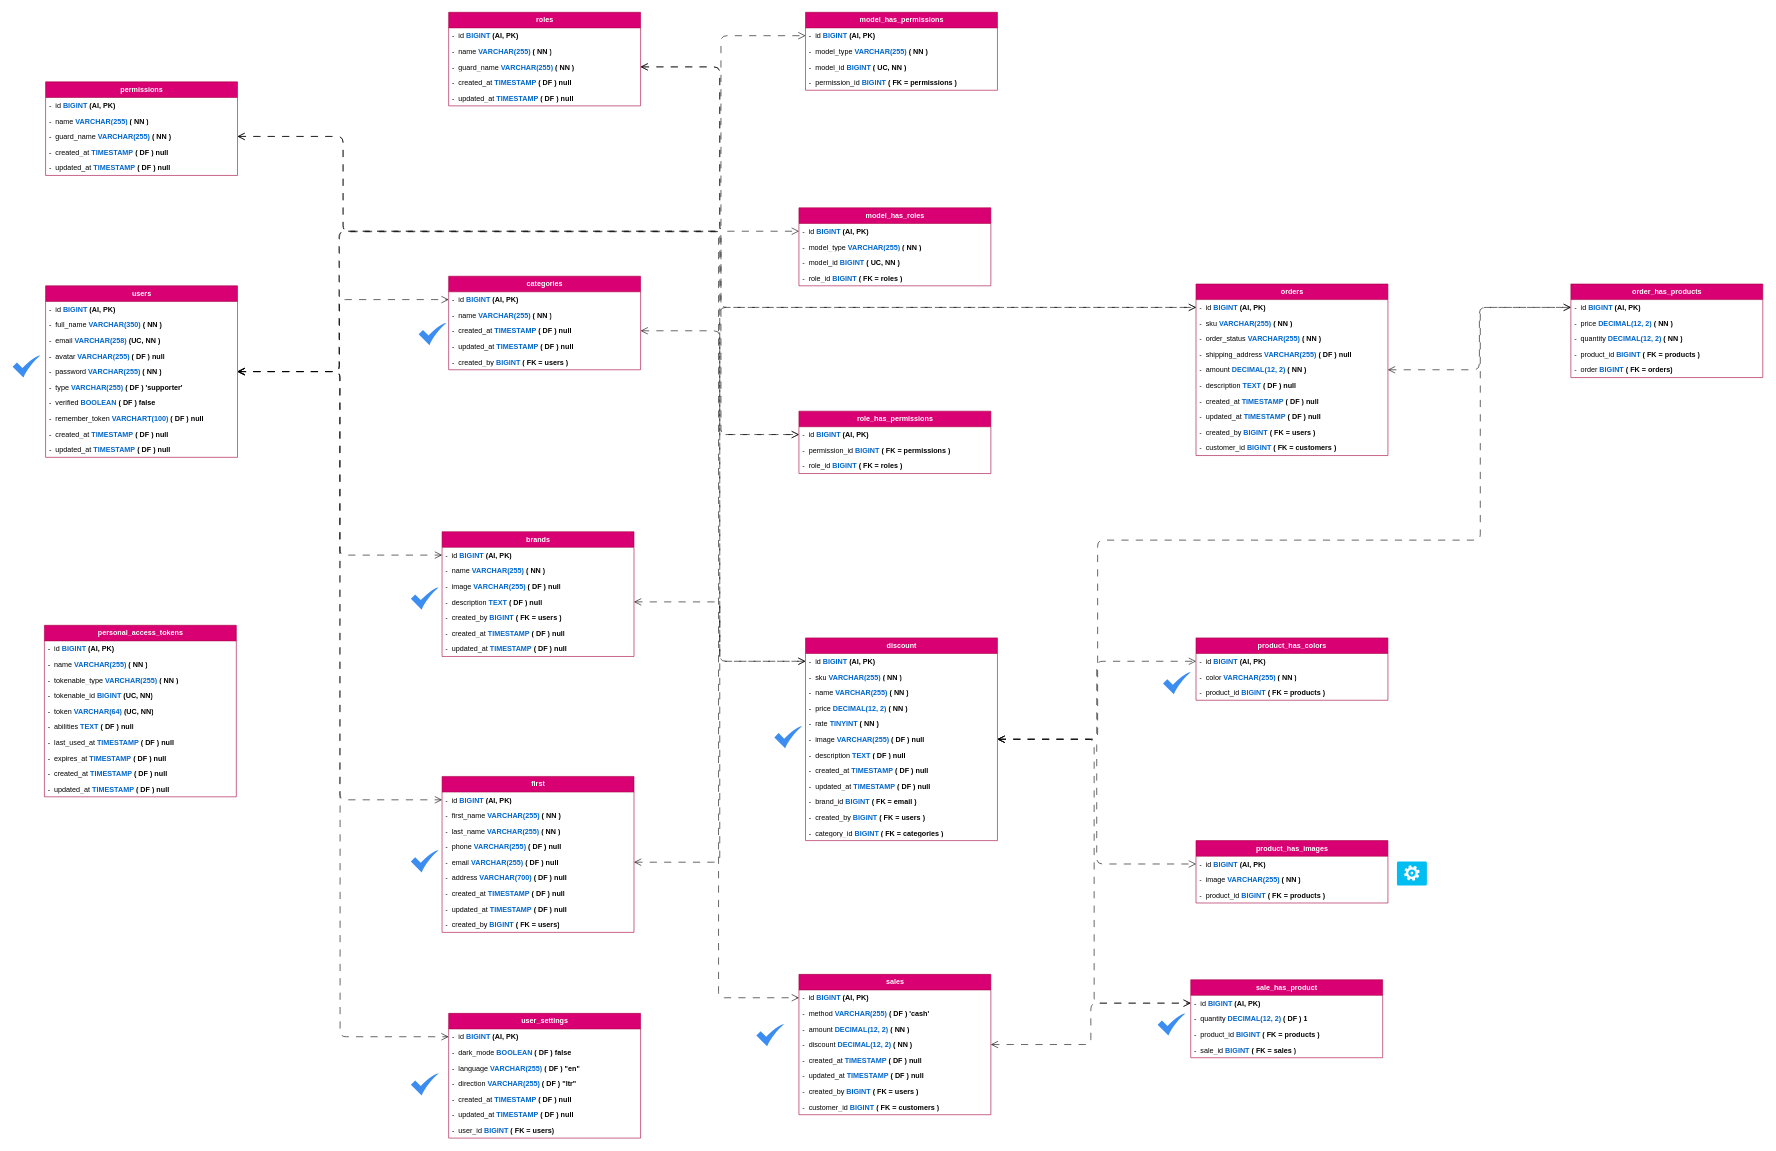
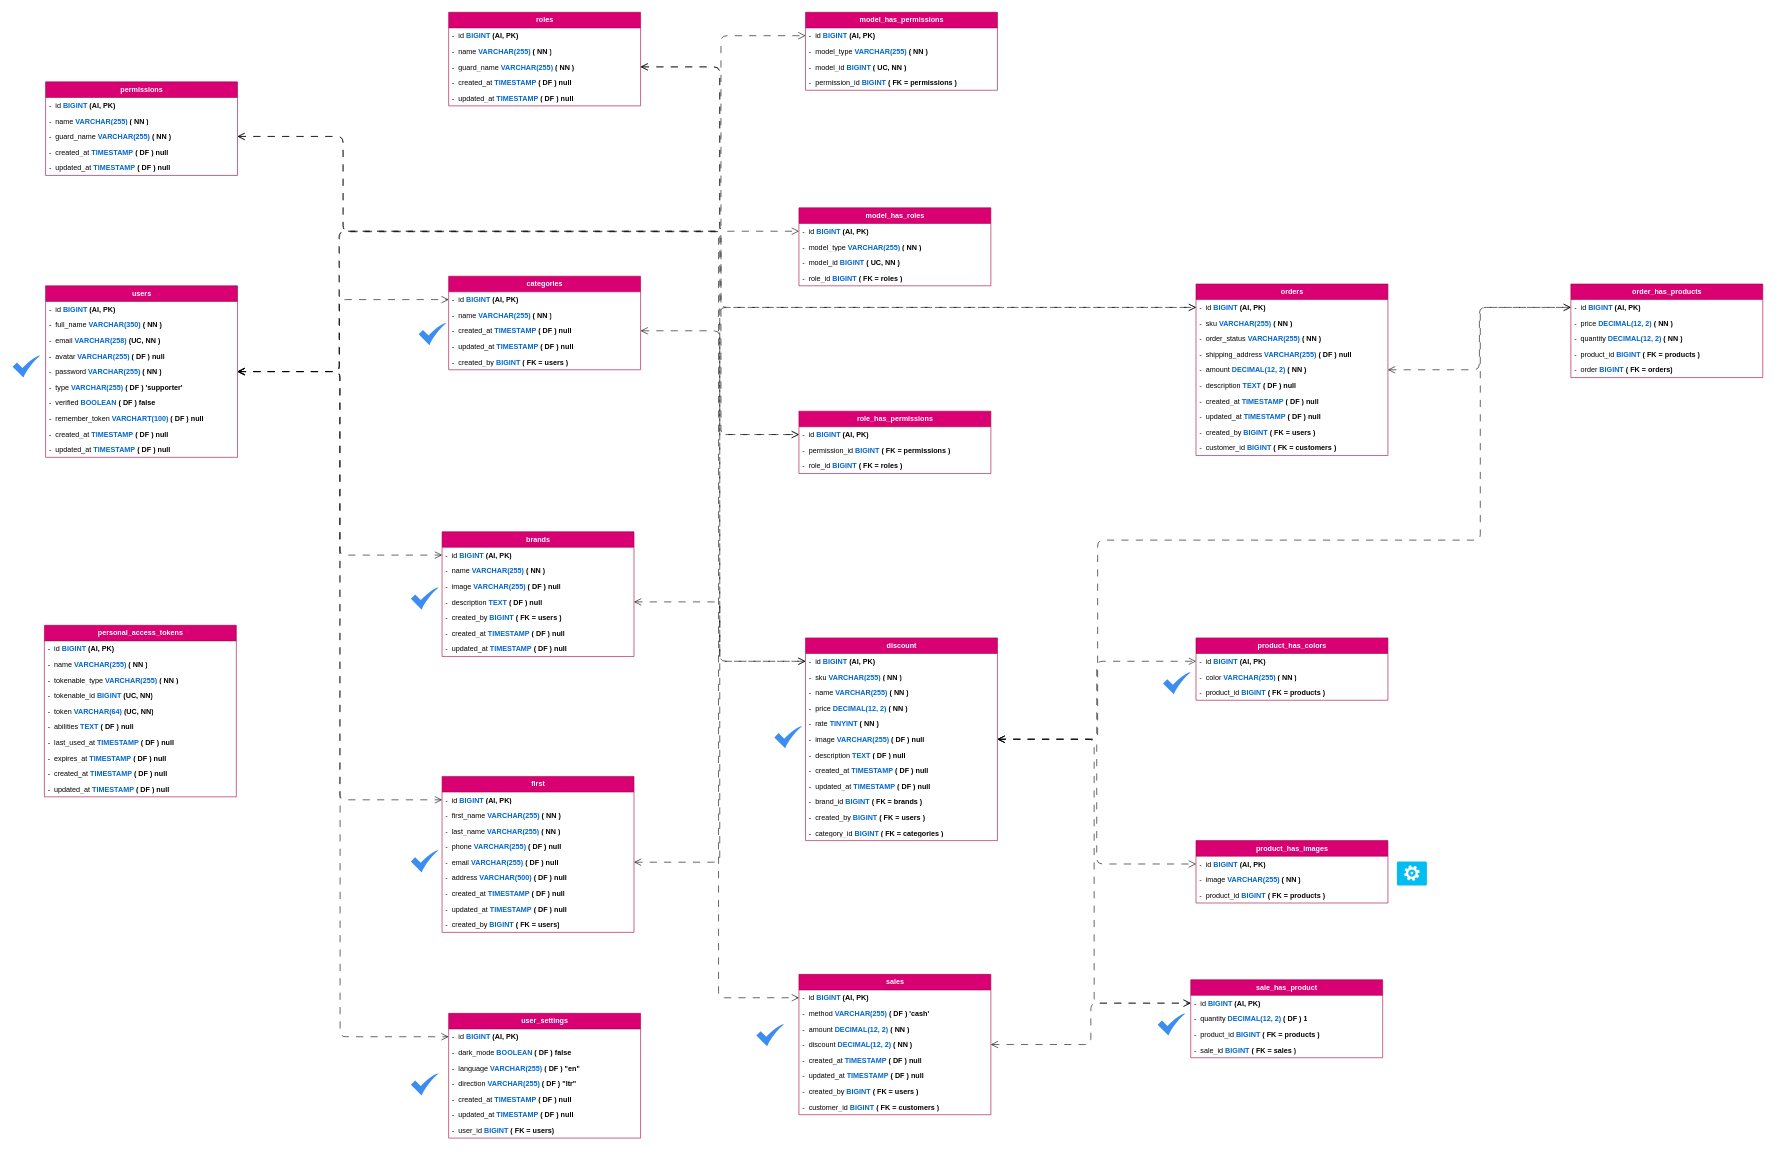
(868, 803) -> (872, 803)
(510, 879) -> (510, 879)
